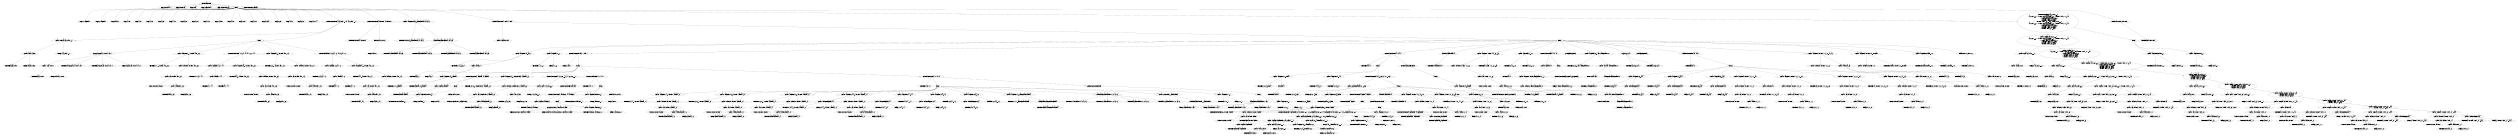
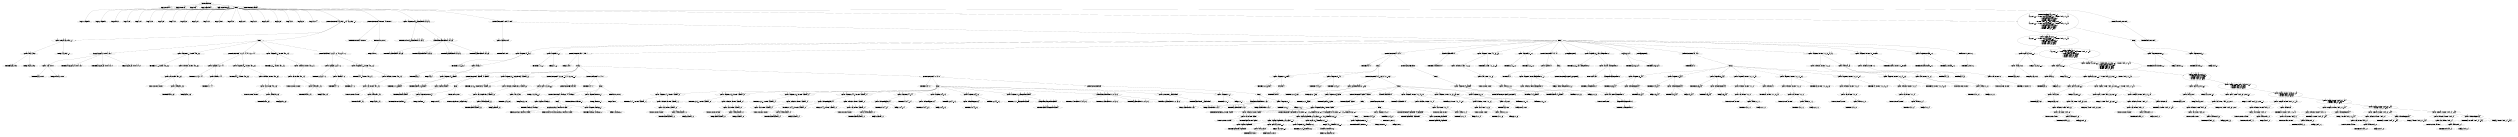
none -> (503, 54)
(224, 86) -> none
(1867, 108) -> none
(1332, 125) -> (1332, 125)
